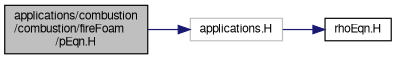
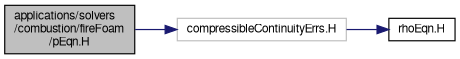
(76, 30) -> (70, 30)
(236, 30) -> (262, 30)
